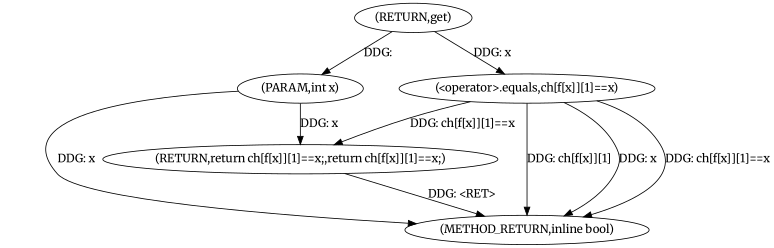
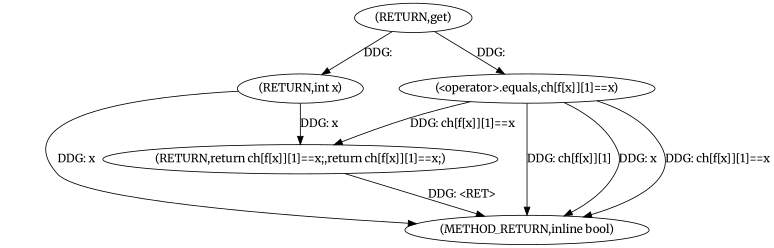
(493, 53) -> (493, 53)
(300, 89) -> (300, 89)
